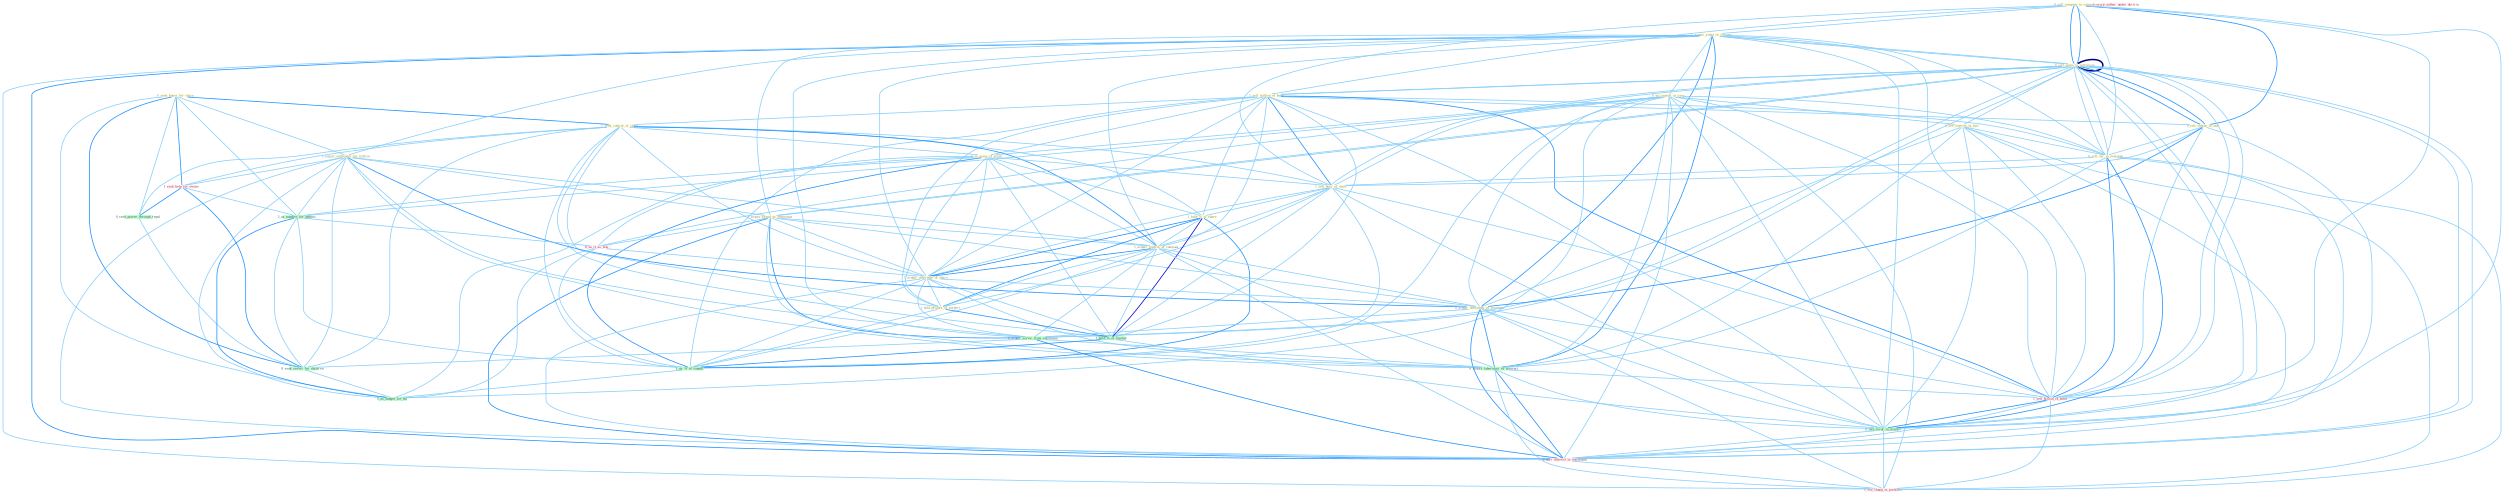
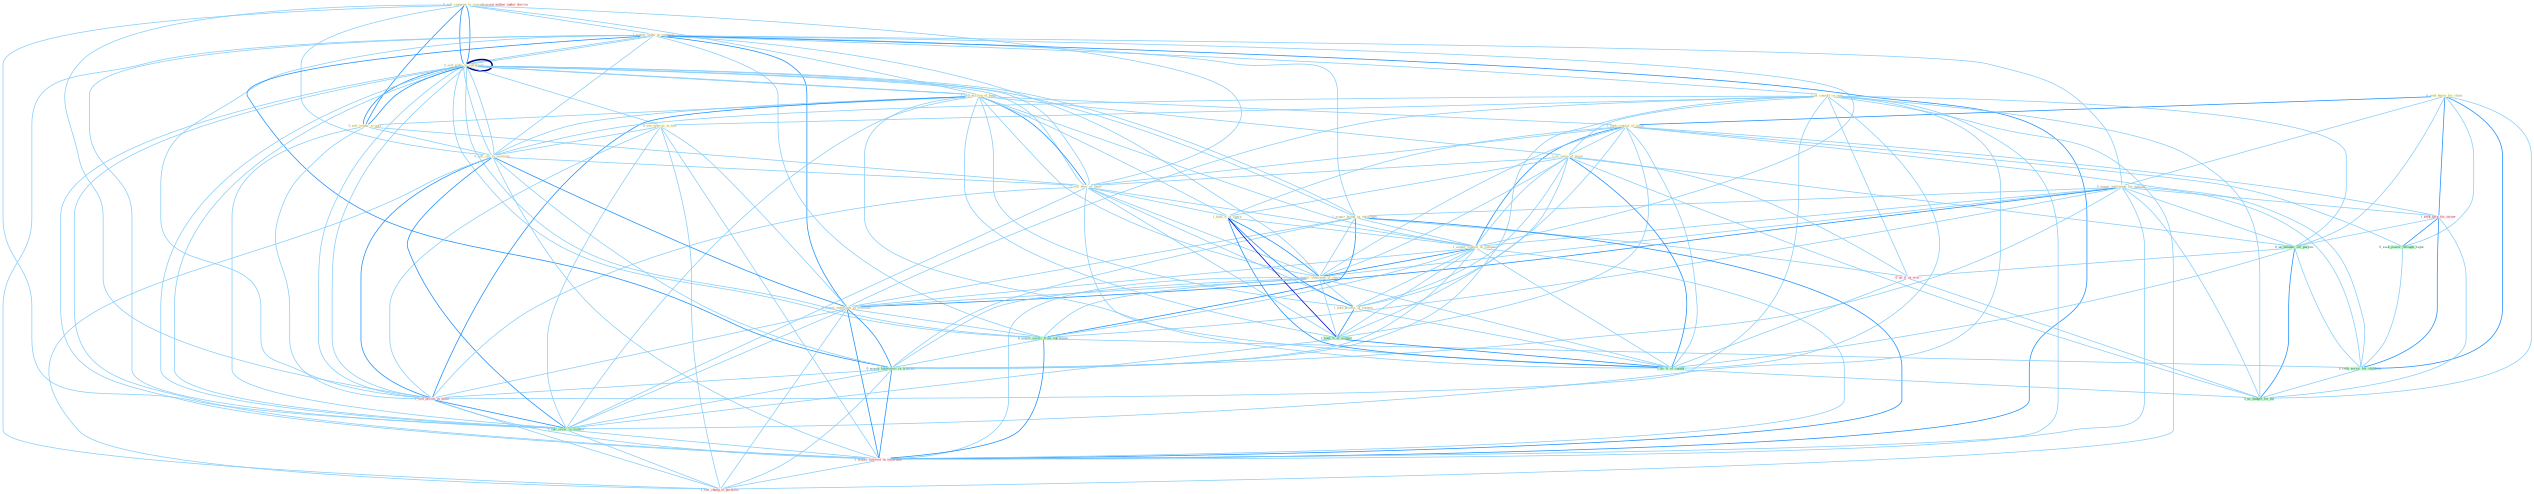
(1854, 249) -> (668, 237)
(762, 262) -> (1701, 234)
(1761, 276) -> none
none -> (2429, 370)
